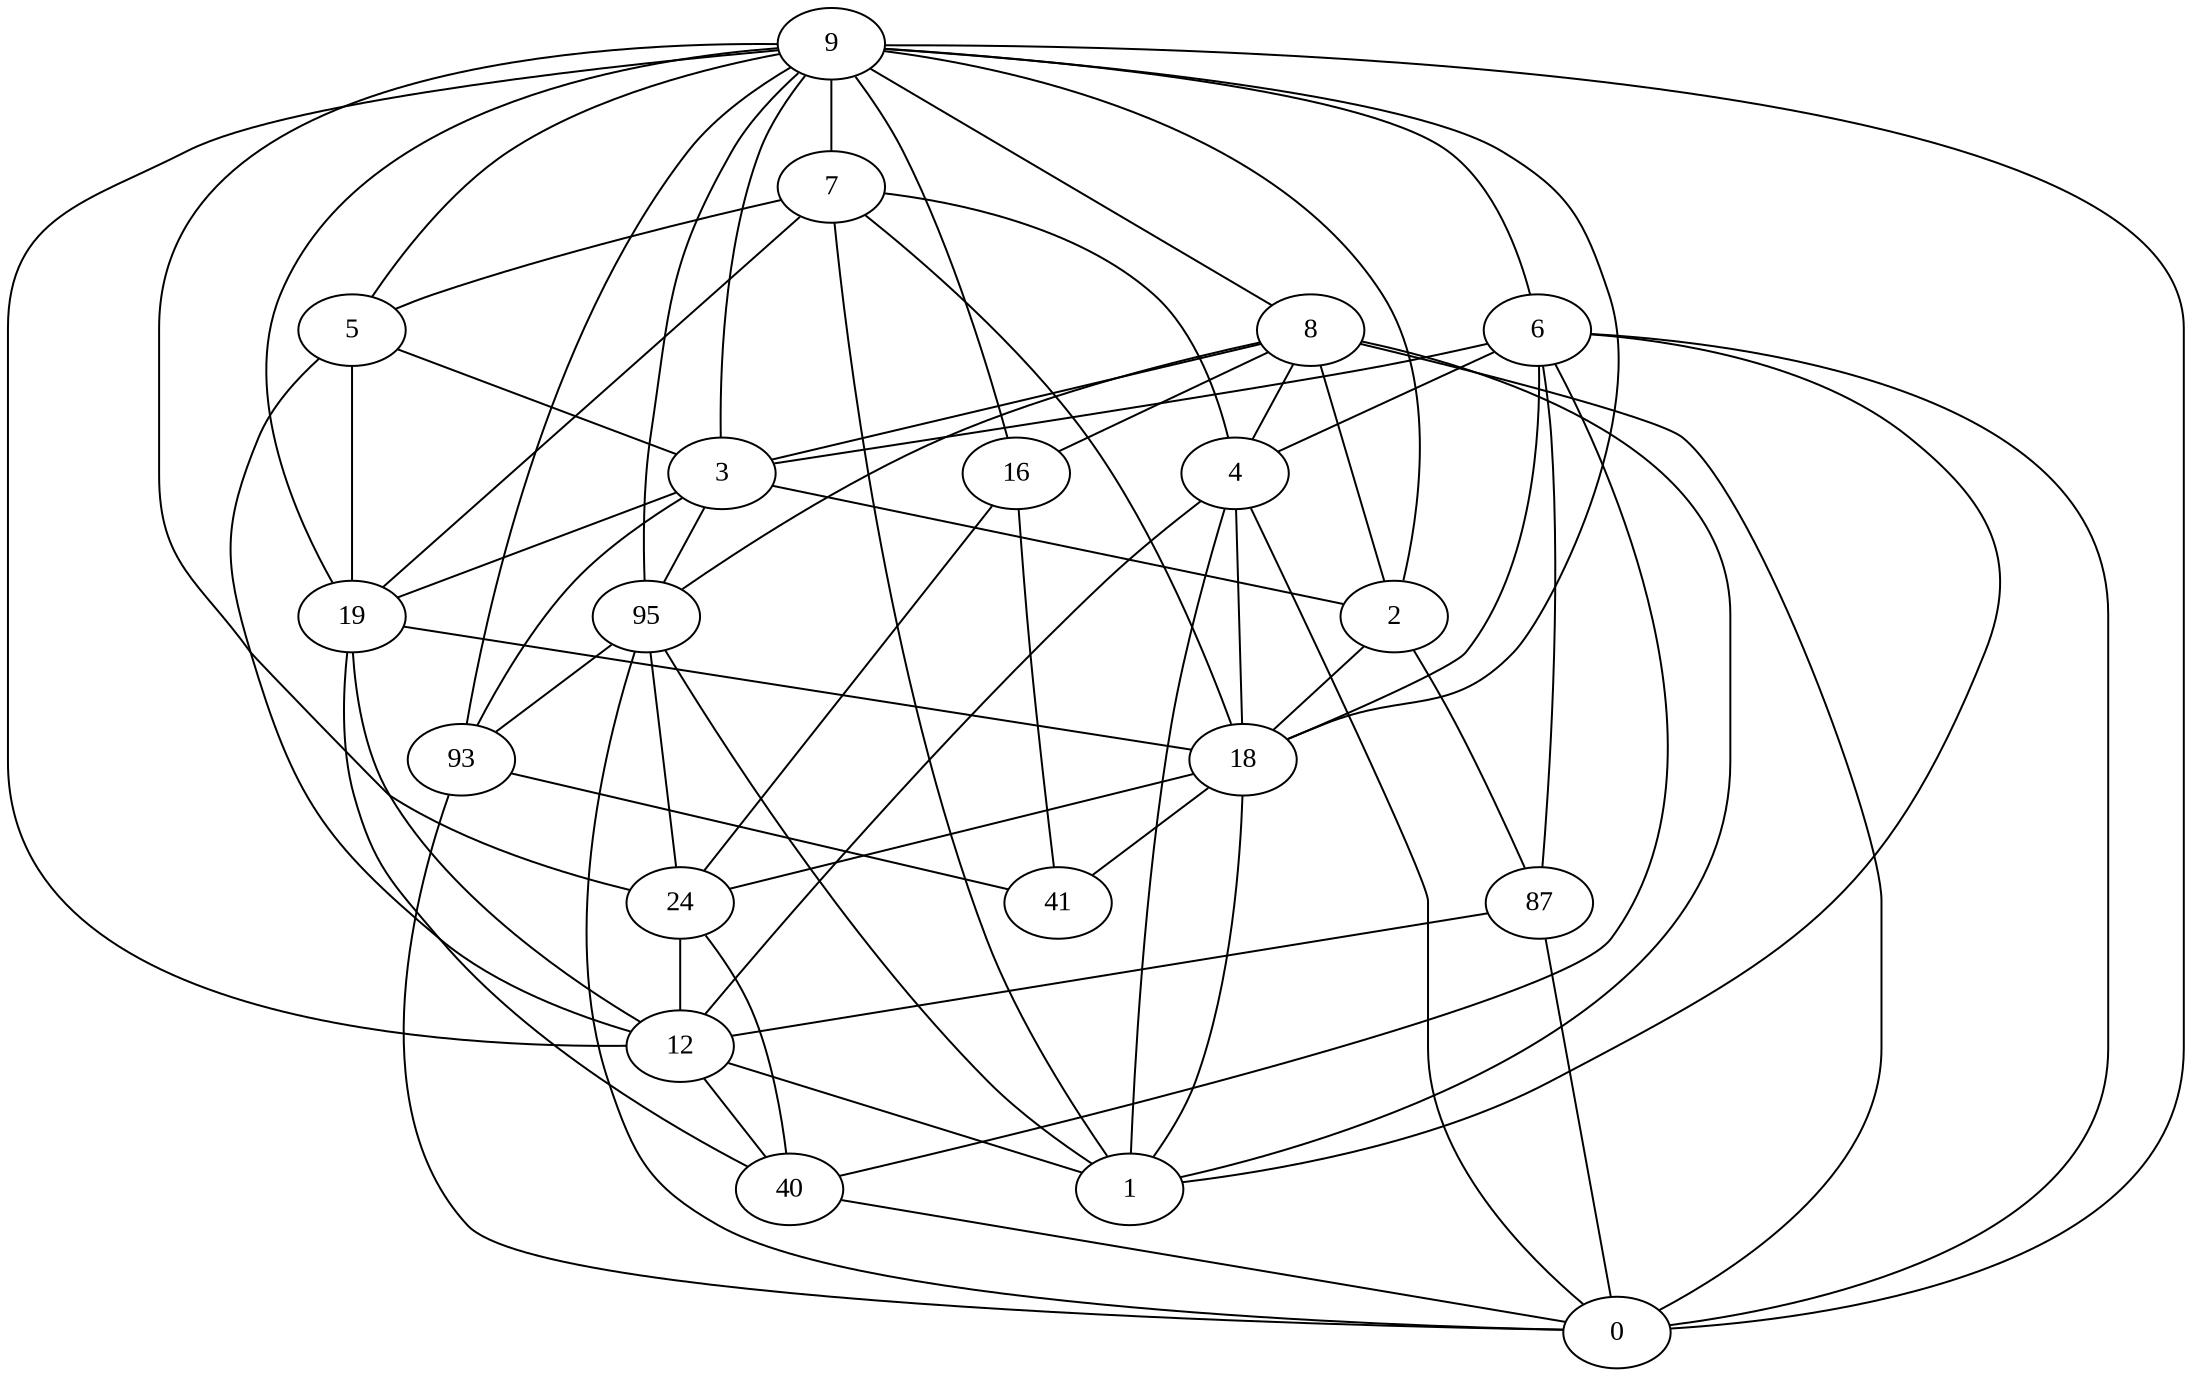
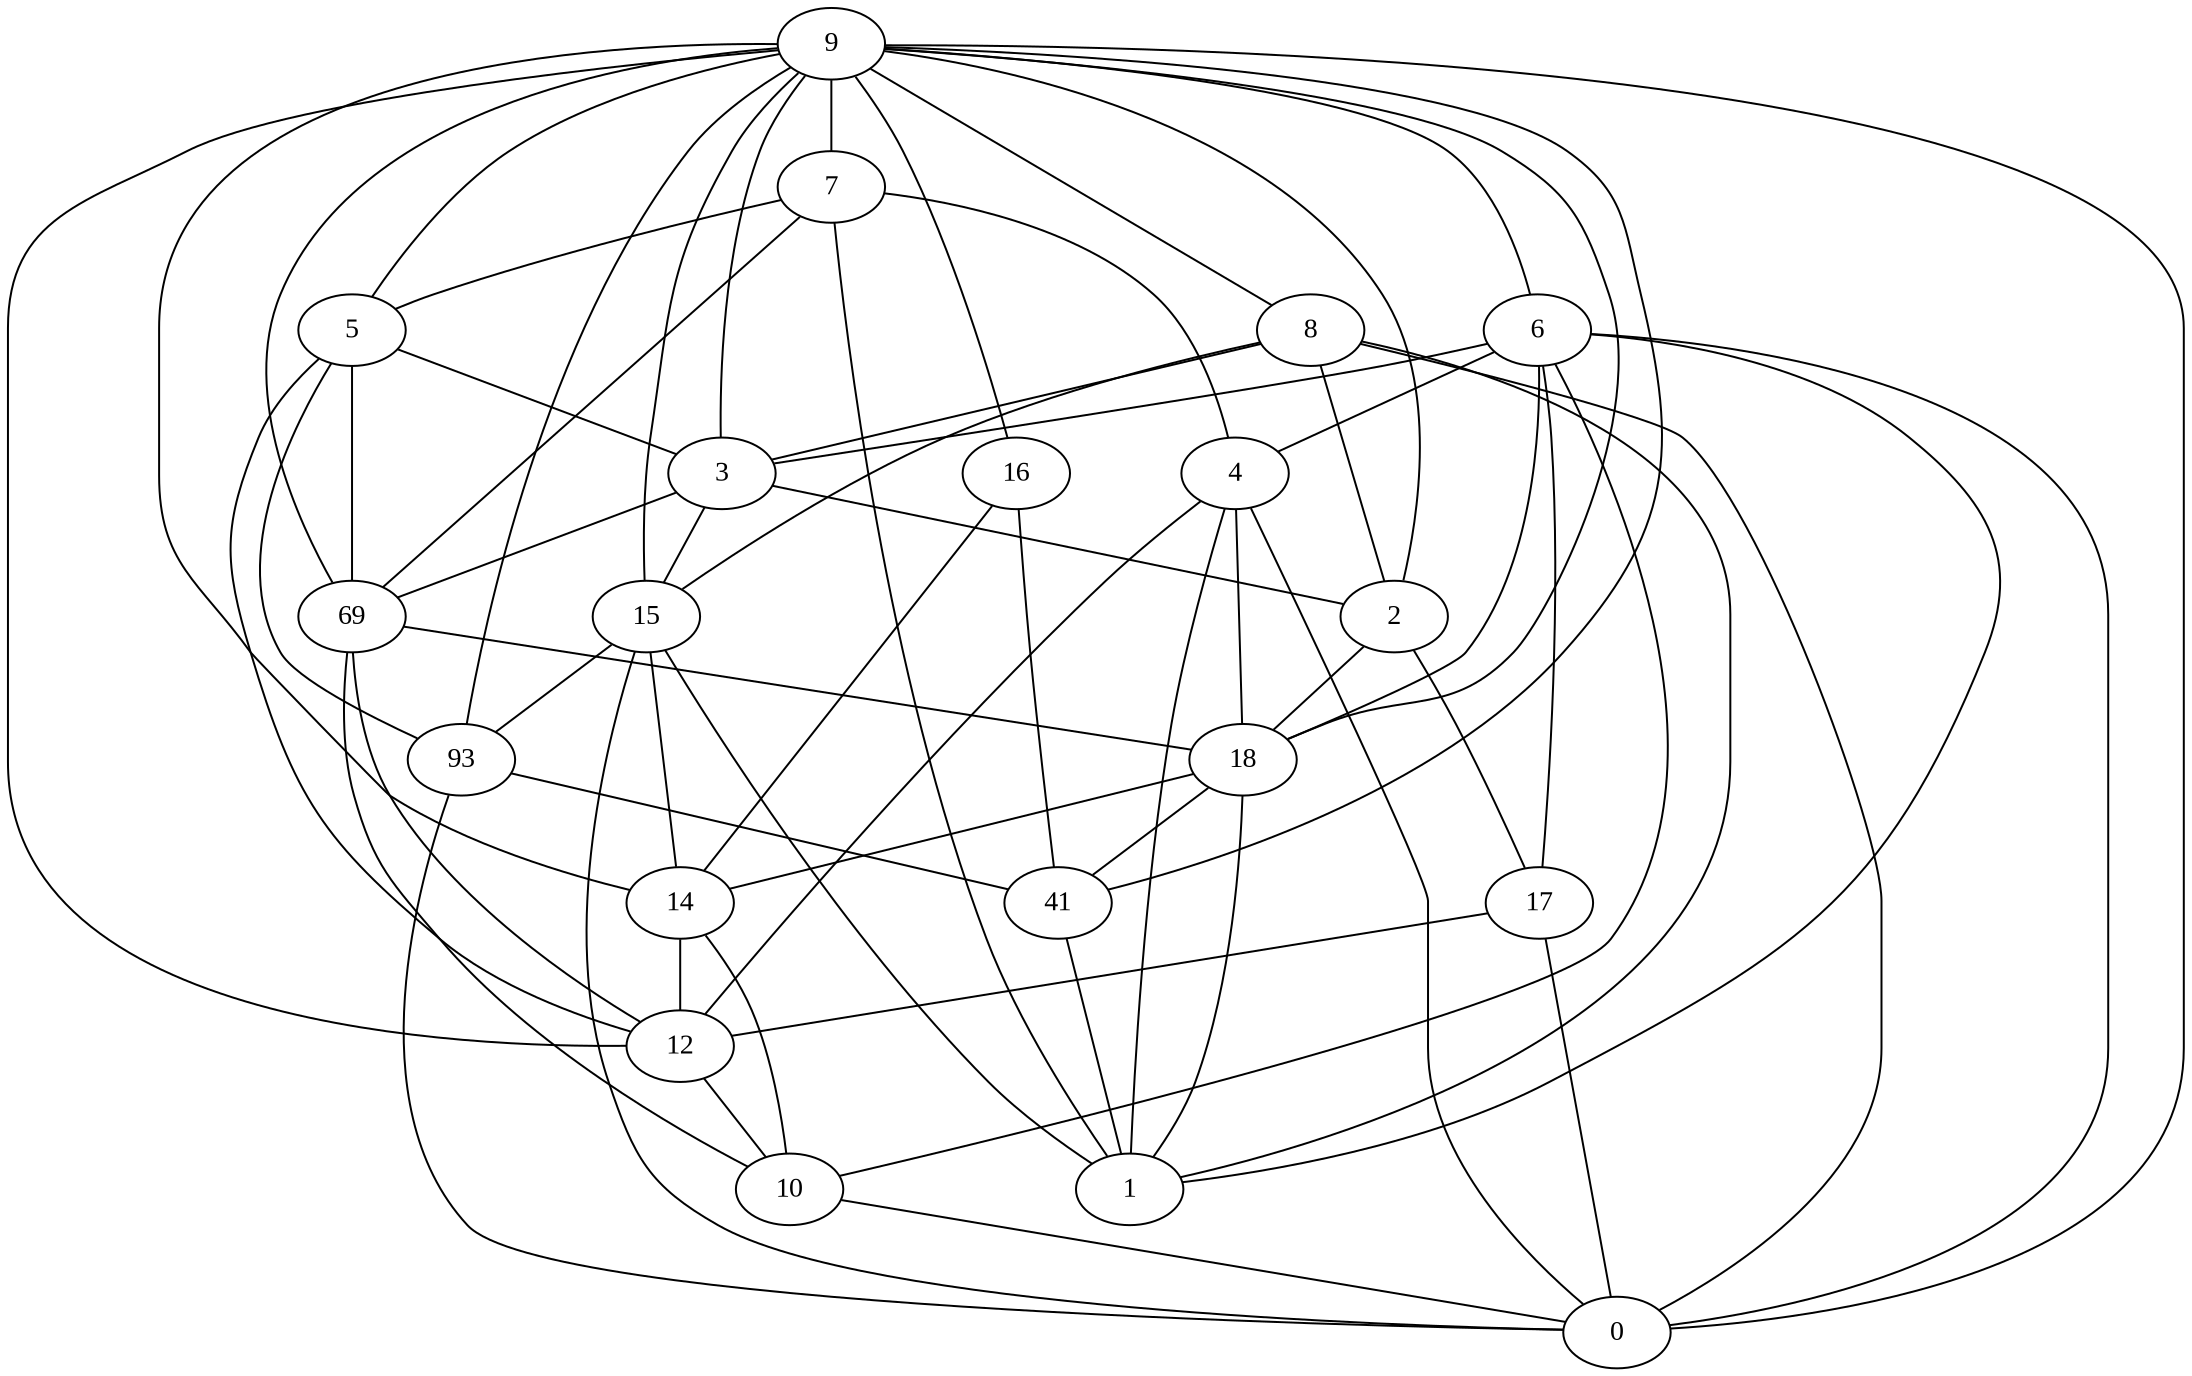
none -> (1646, 317)
(1273, 402) -> none
(1122, 421) -> none
(1098, 453) -> none
(562, 595) -> (261, 584)
(352, 617) -> (352, 617)
(646, 617) -> (646, 617)
(680, 903) -> (680, 903)
(1539, 903) -> (1539, 903)
(905, 1118) -> (1094, 1046)
(790, 1189) -> (790, 1189)
